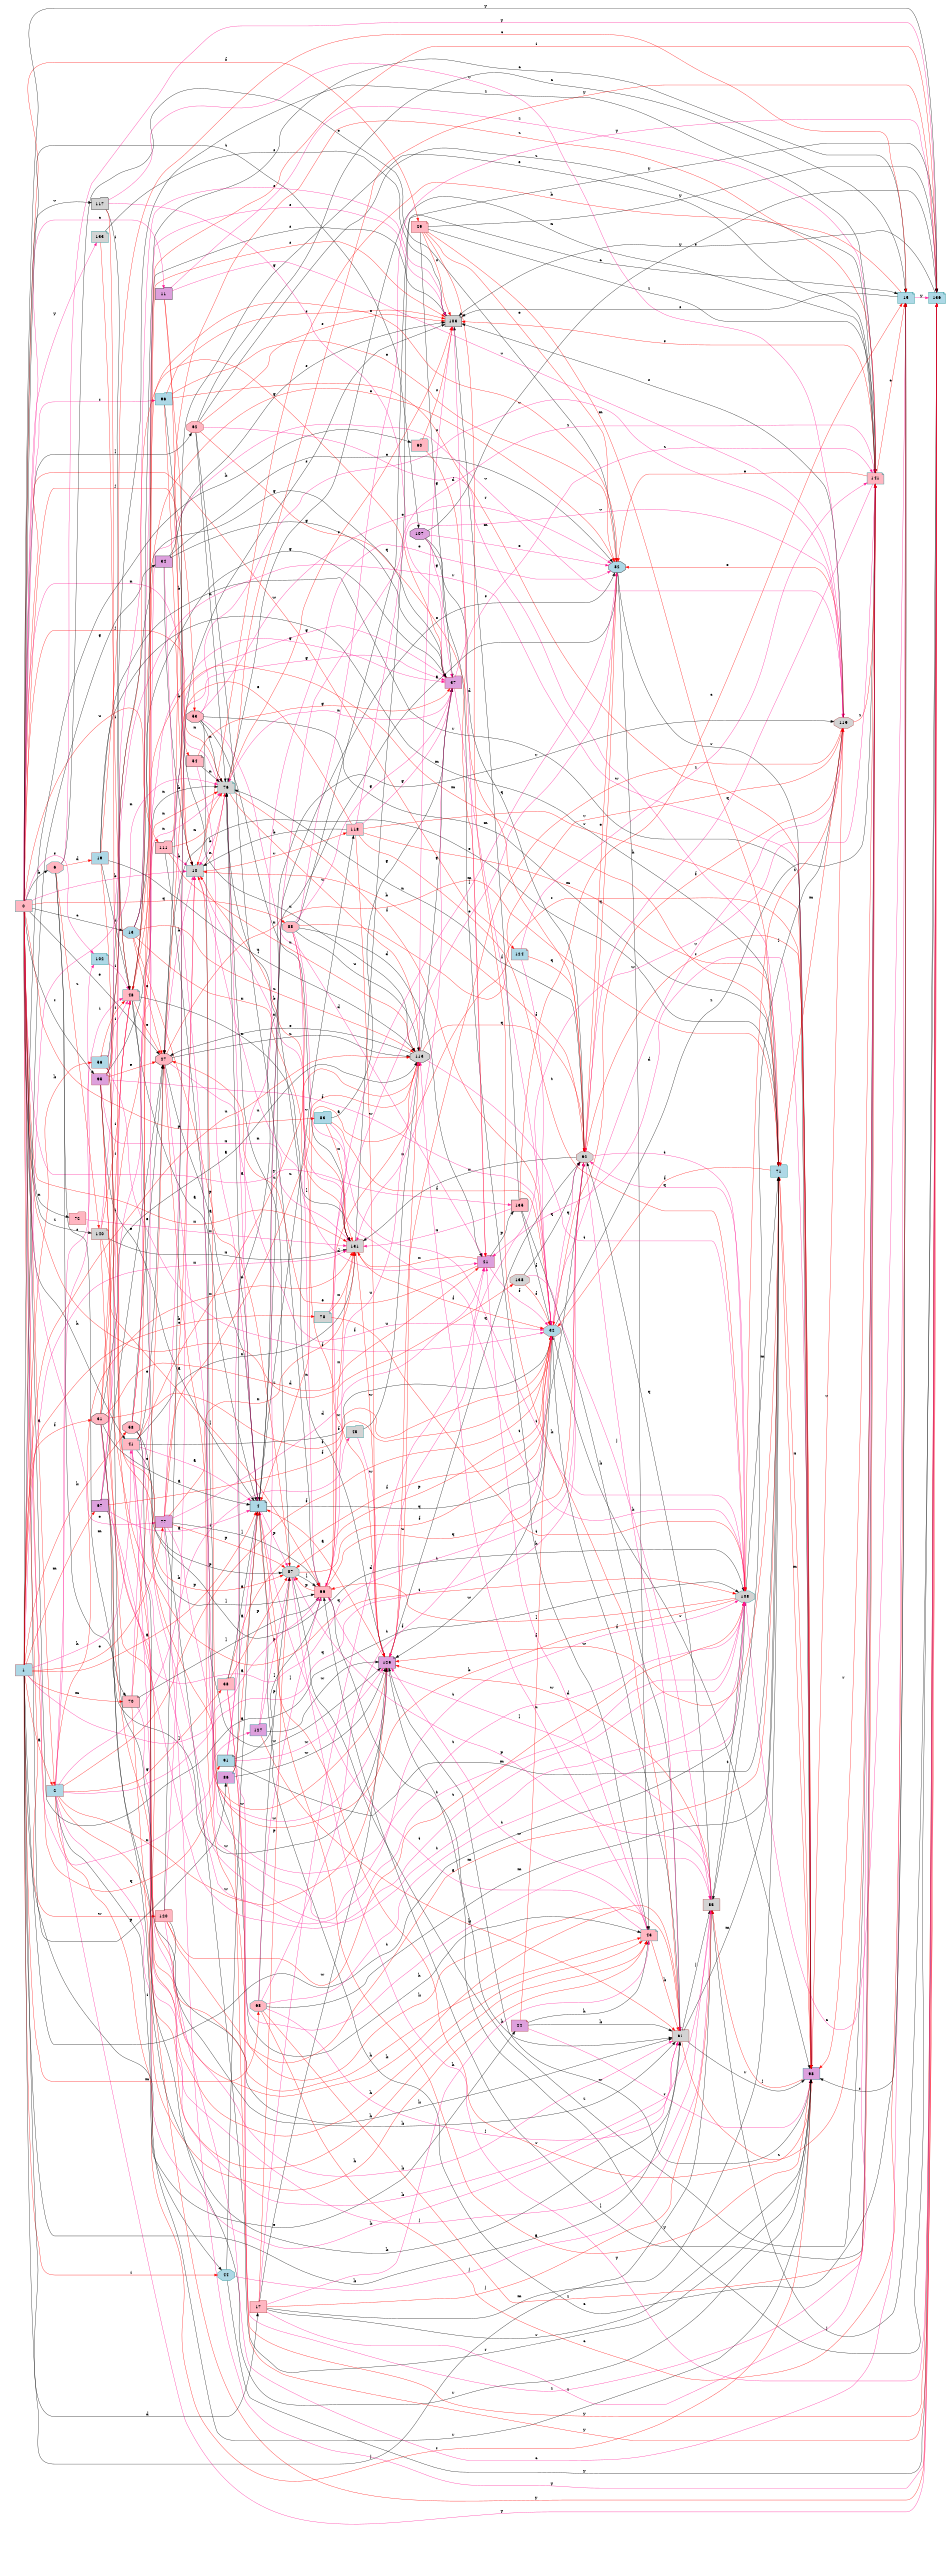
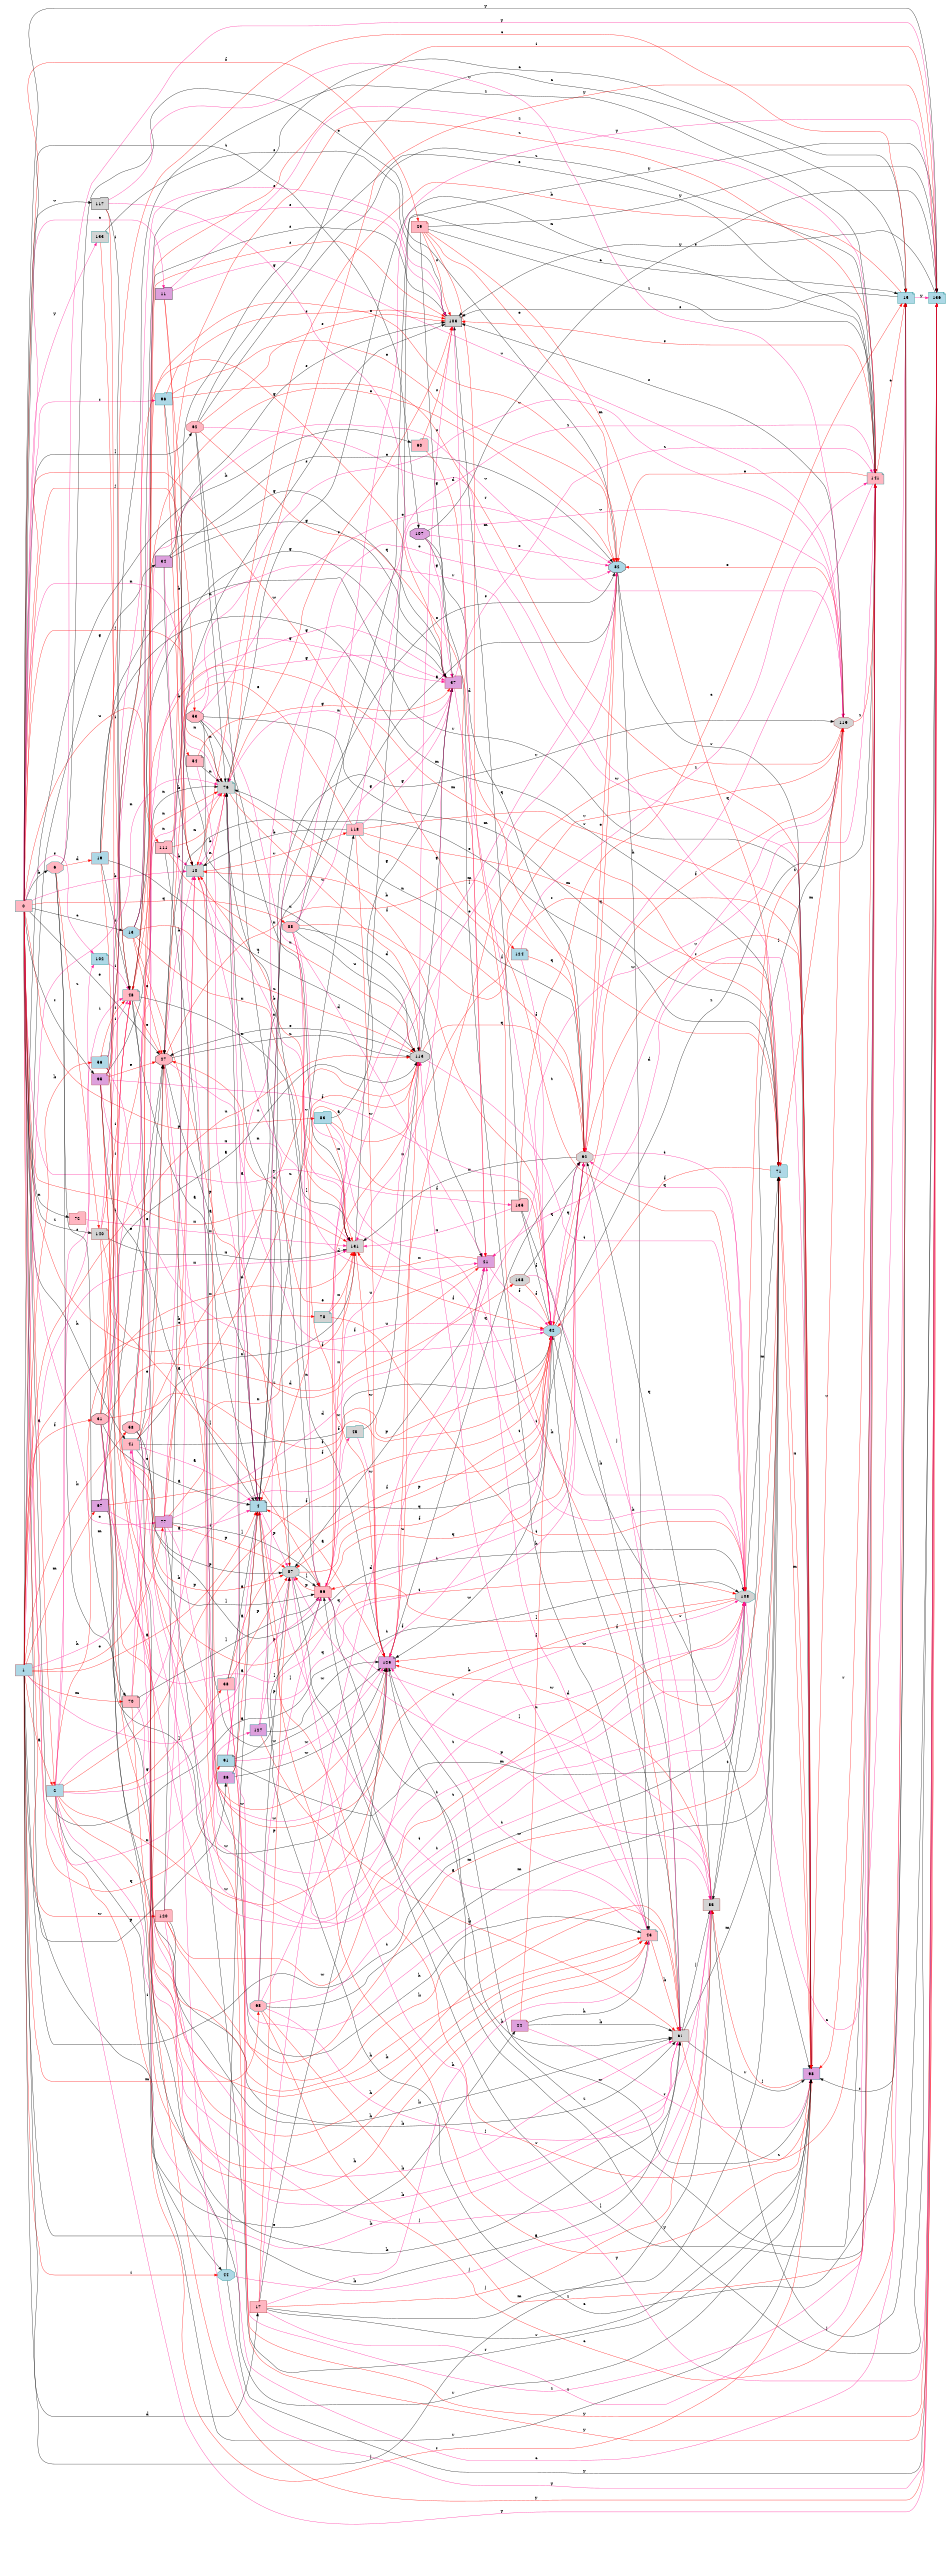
(503, 1237) -> (398, 1429)
